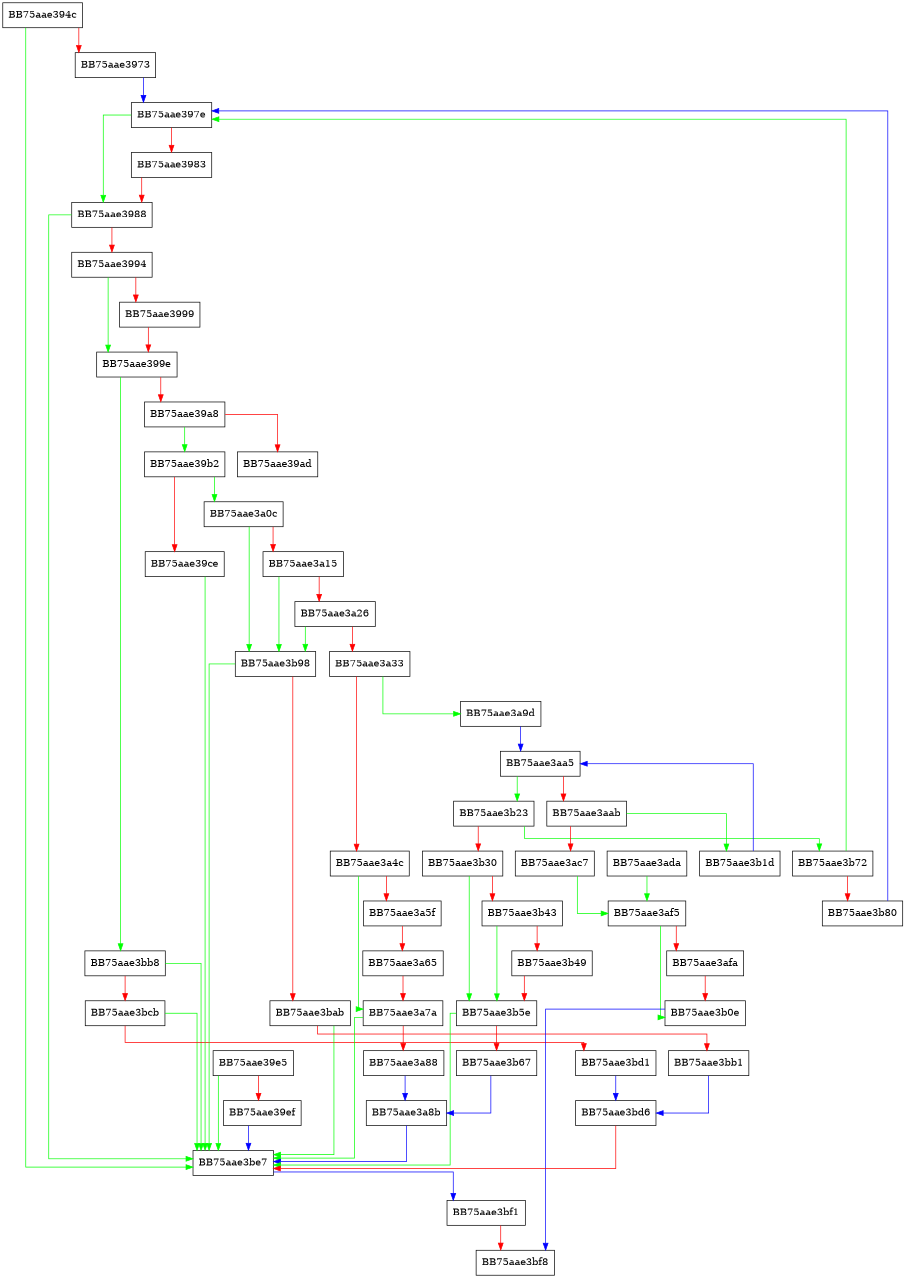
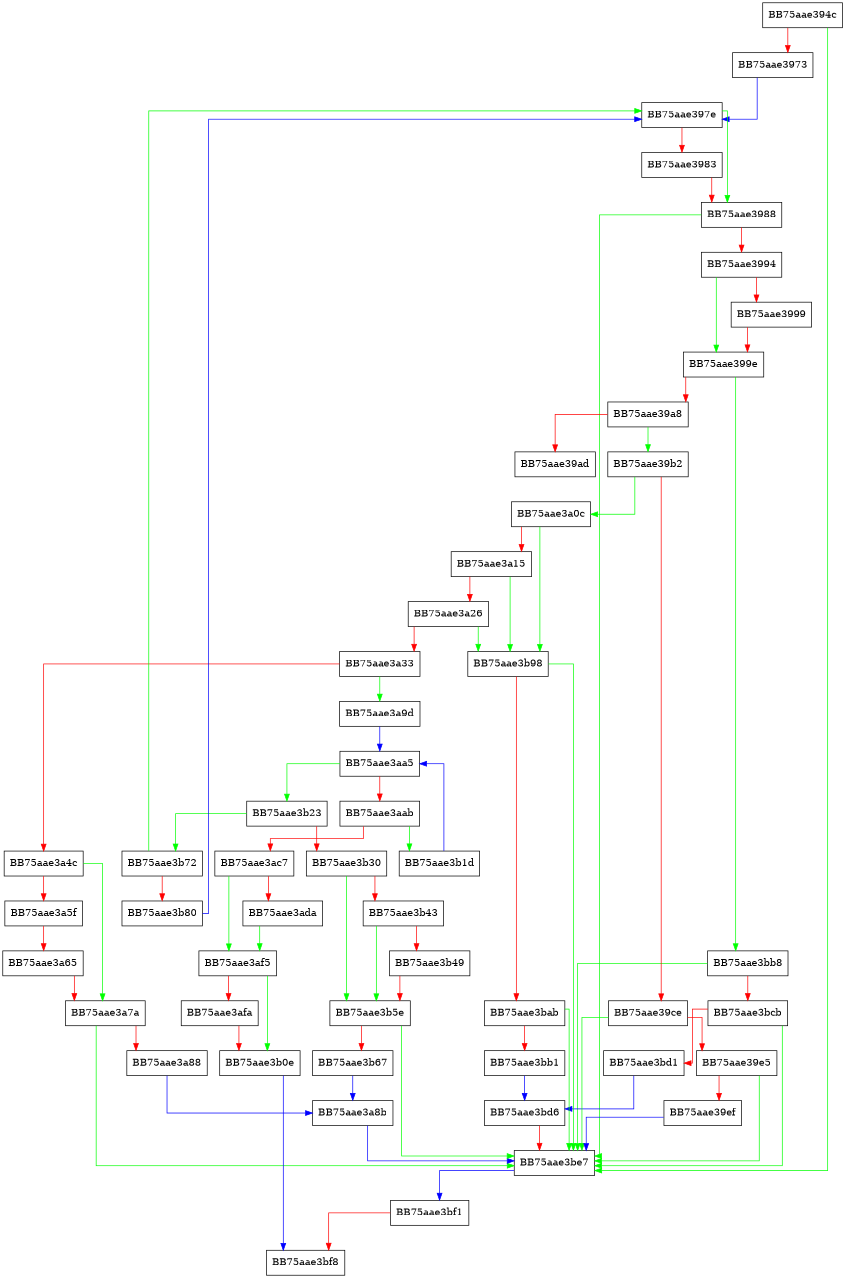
none -> (268, 885)
none -> (702, 1023)
